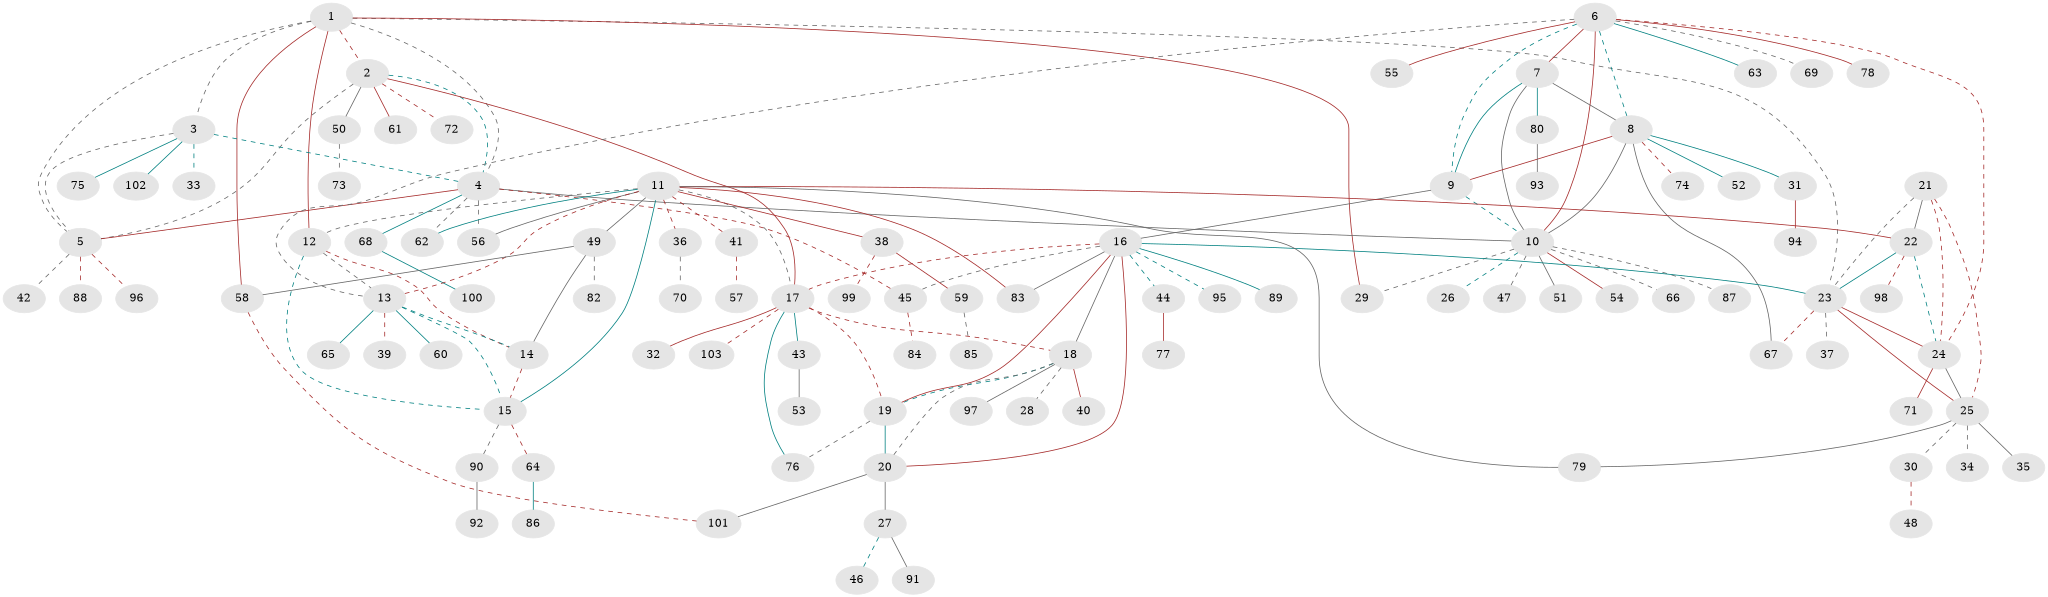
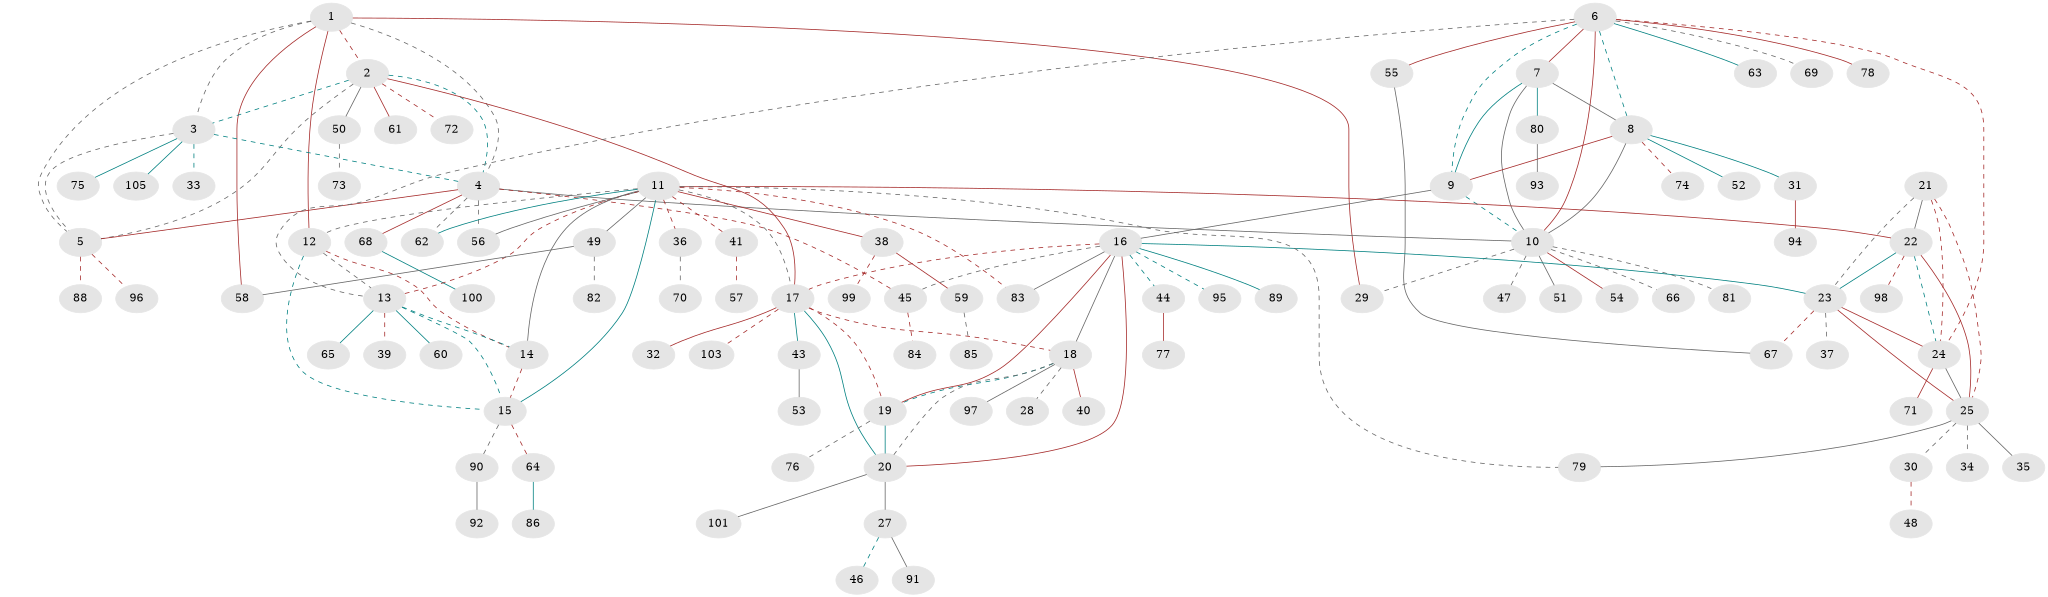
(1164, 35) -> none
none -> (281, 102)
(136, 186) -> (136, 186)
(835, 207) -> (835, 207)
(412, 219) -> (412, 219)
(1215, 235) -> (1215, 235)
(1706, 241) -> (1469, 327)
(558, 298) -> (555, 244)
(24, 299) -> none
(1448, 299) -> none
(1730, 299) -> (1730, 299)
none -> (1958, 314)
(764, 383) -> (842, 381)
(441, 478) -> none
